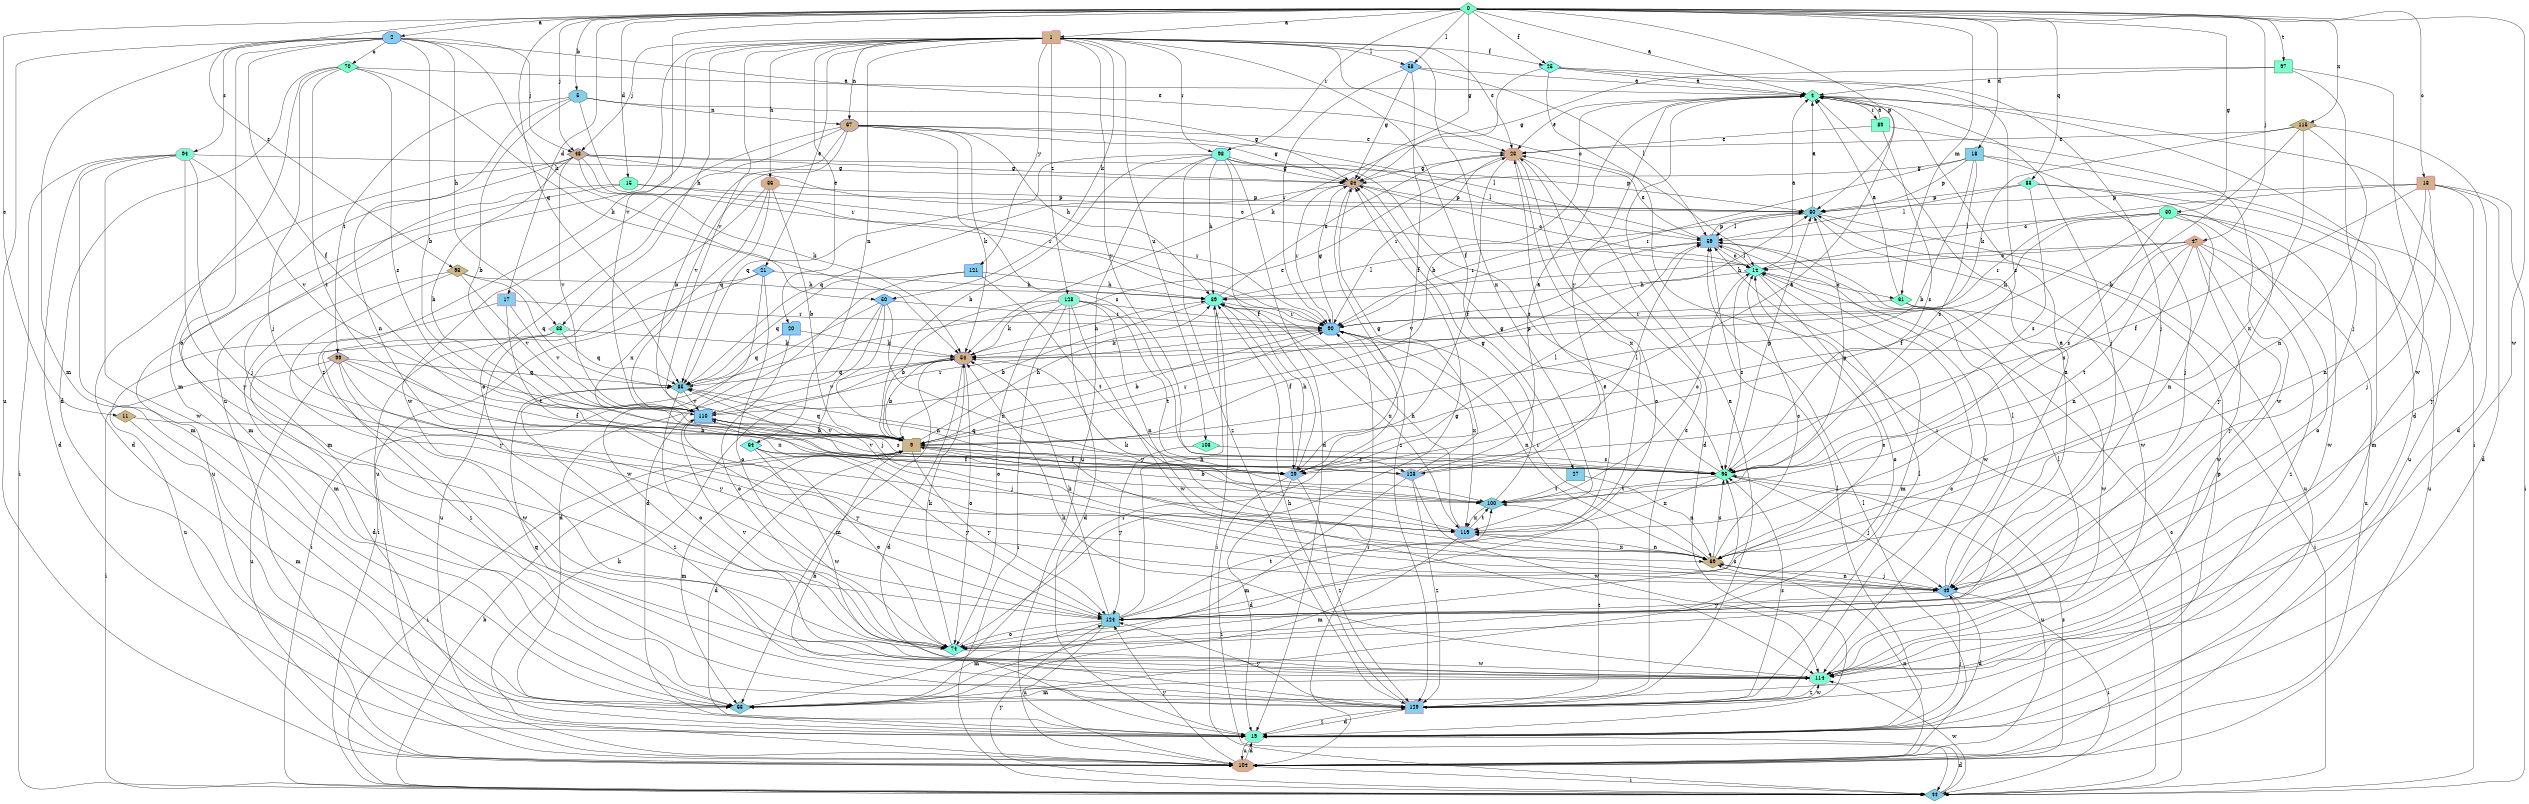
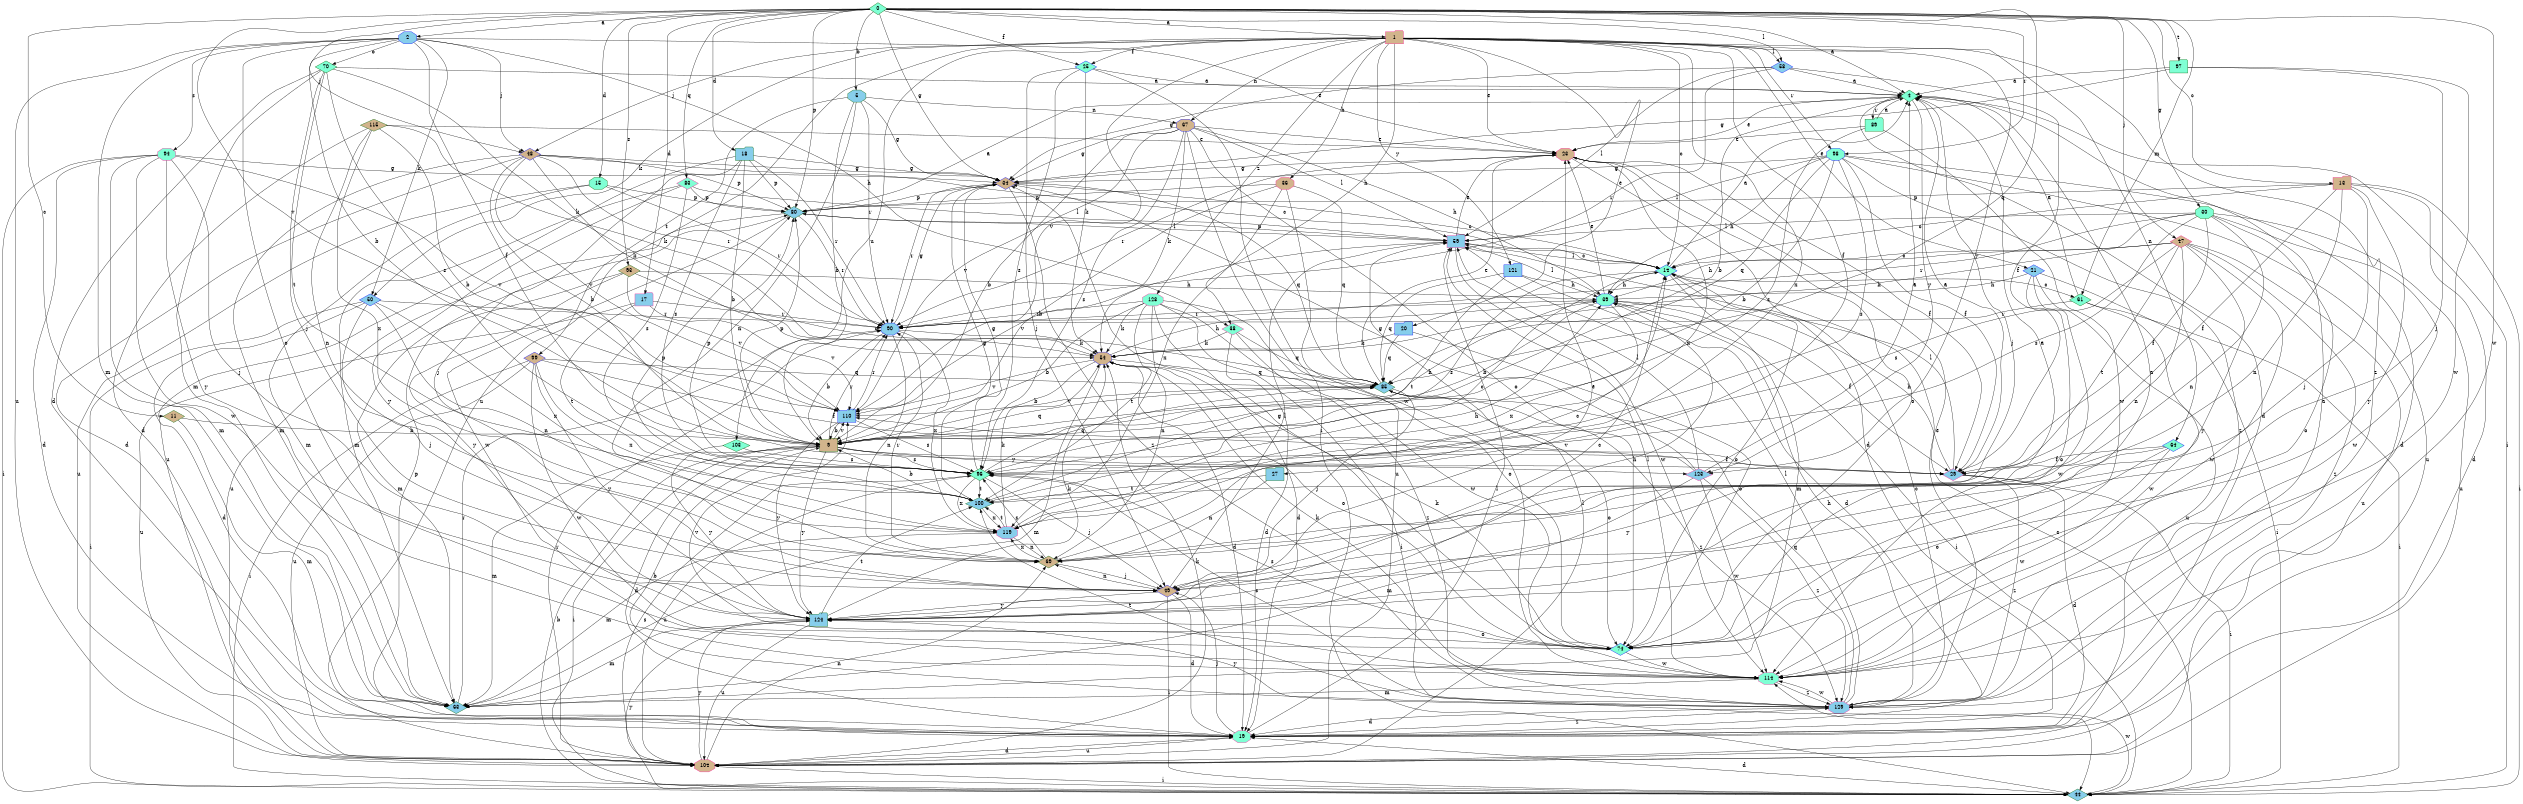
(1960, 11) -> none
(1946, 591) -> (1167, 591)
(1414, 708) -> (1839, 708)
